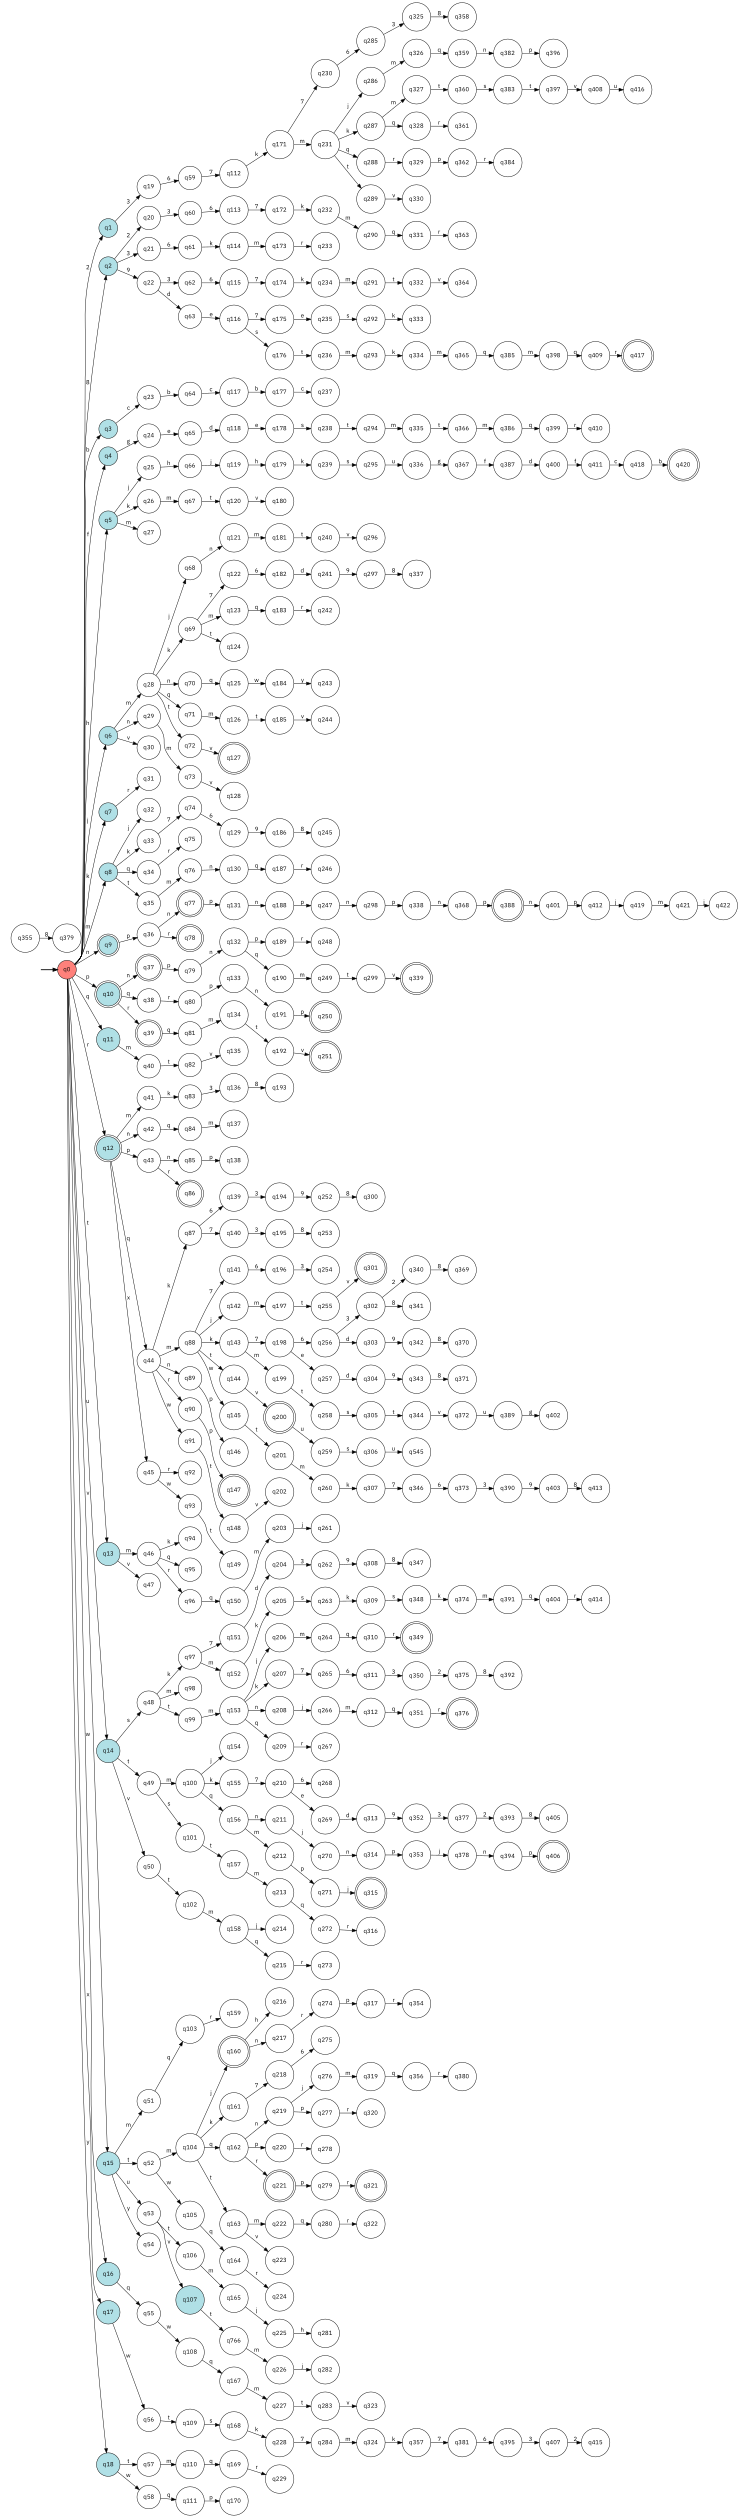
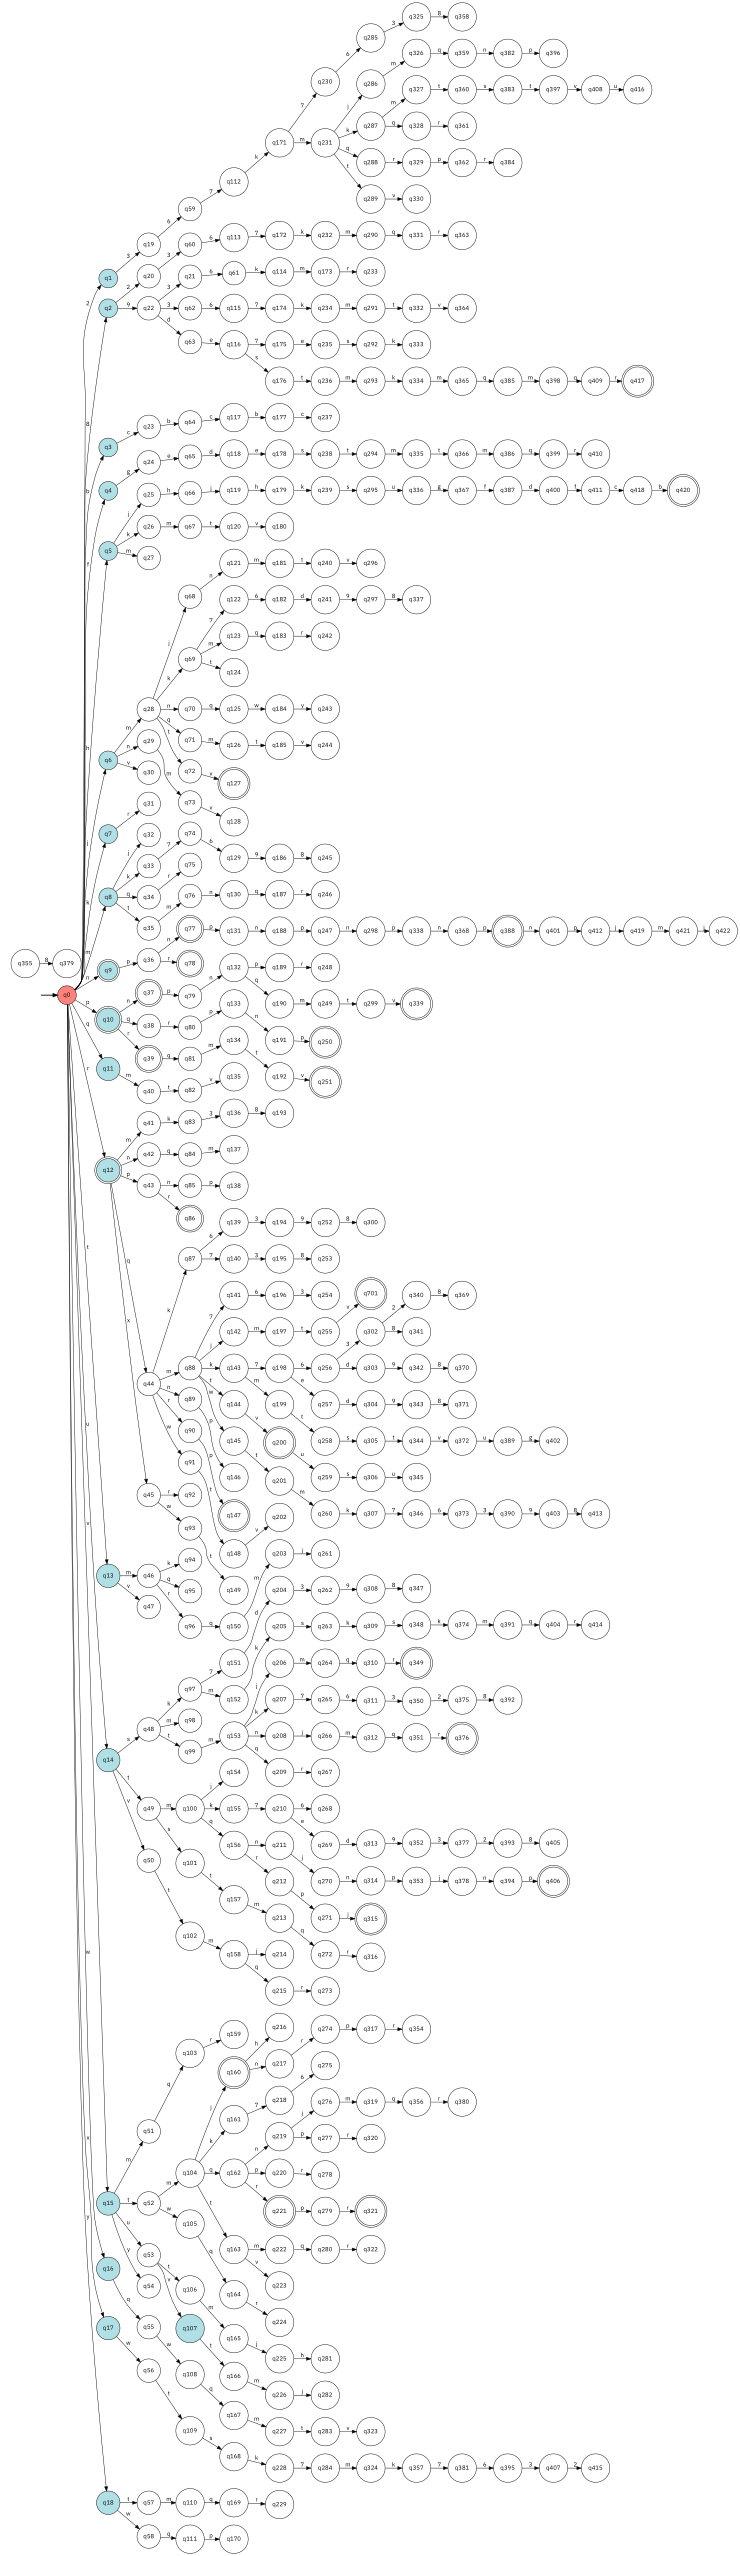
(125, 259) -> (168, 294)
(371, 1268) -> (371, 1294)
(417, 1452) -> (417, 1478)
(257, 1832) -> (257, 1858)
(234, 2341) -> (234, 2376)
